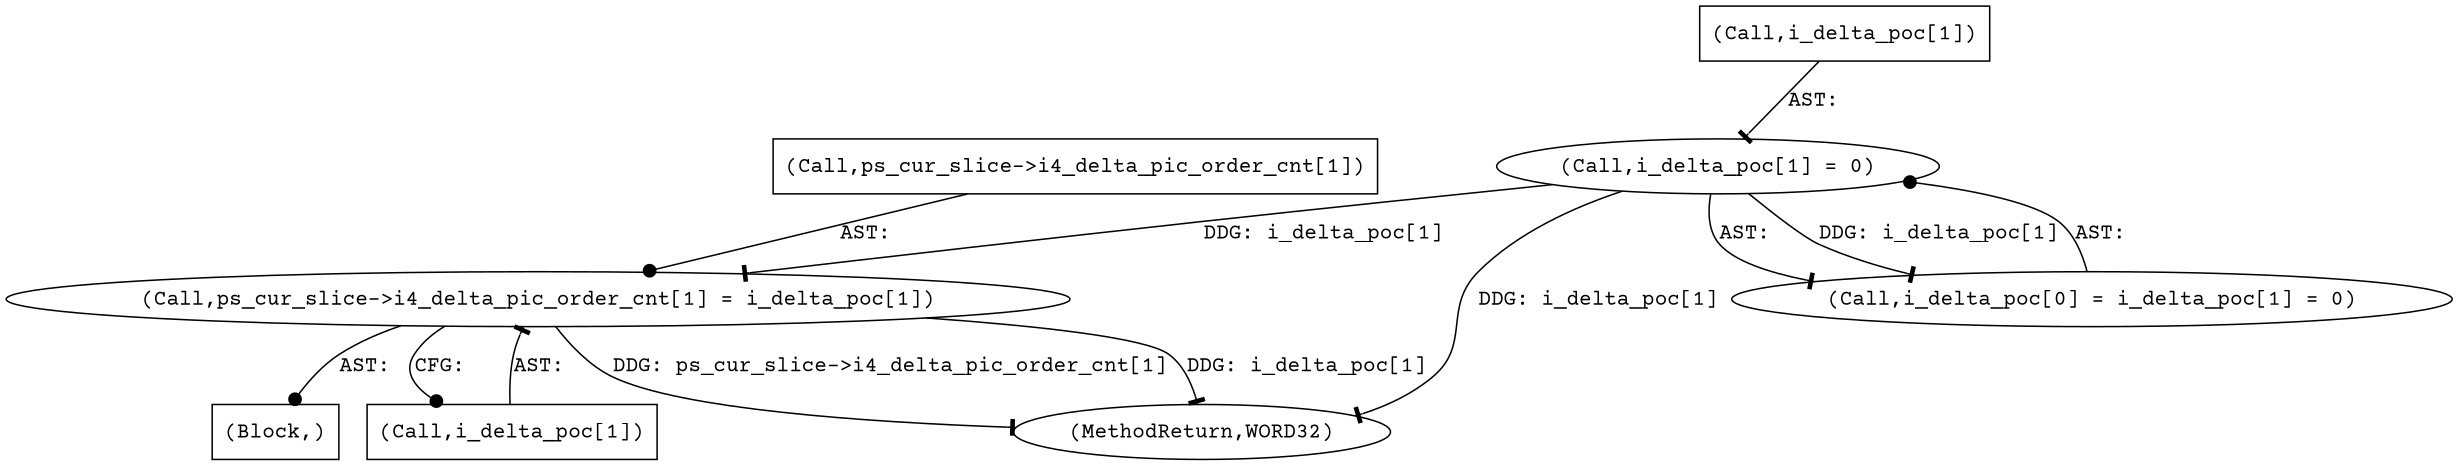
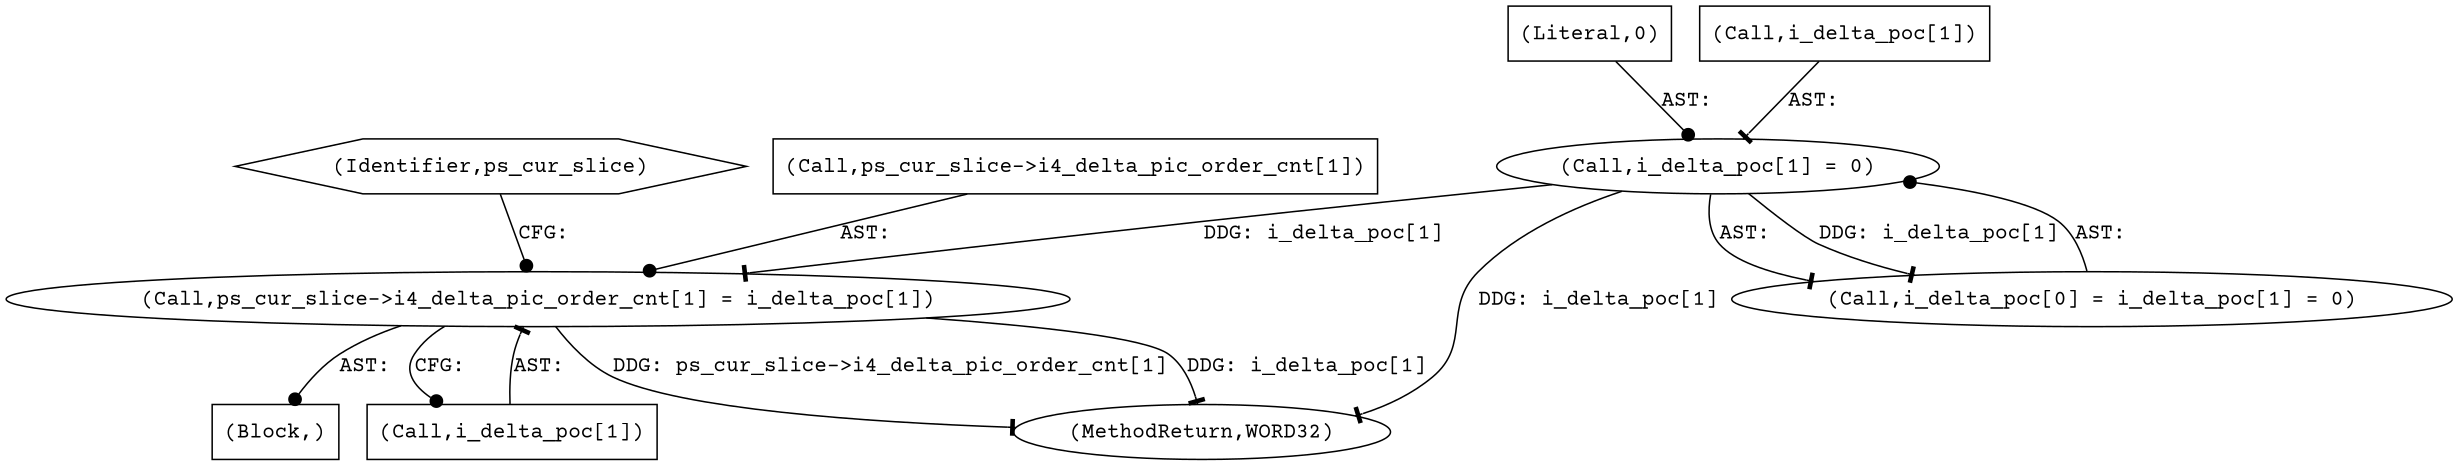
none -> (1590, 34)
none -> (491, 166)
